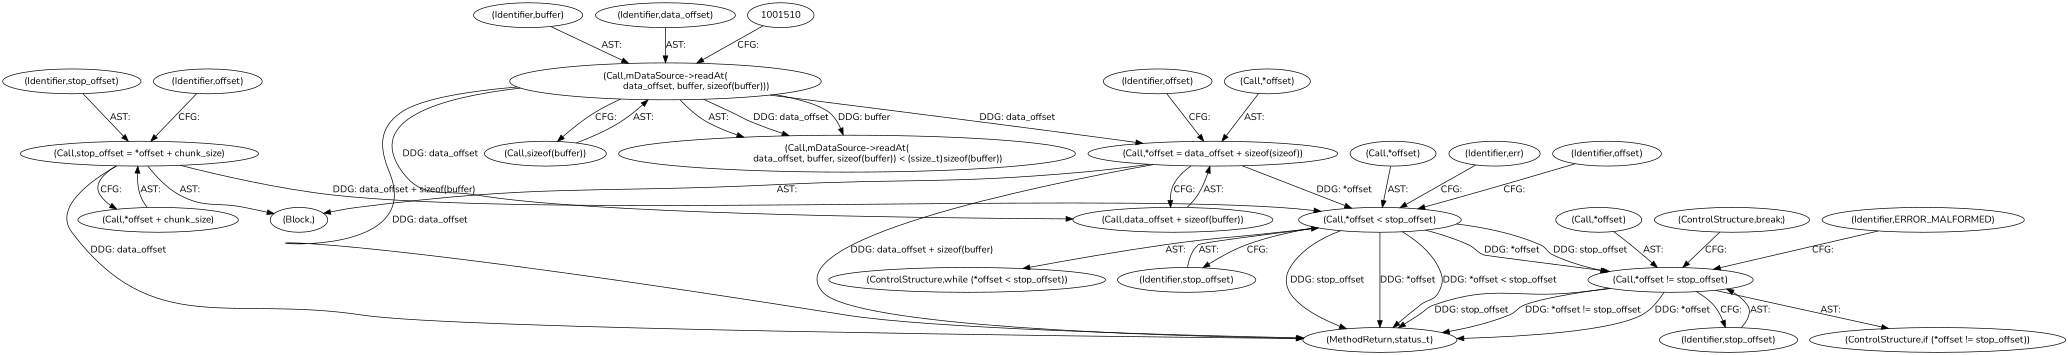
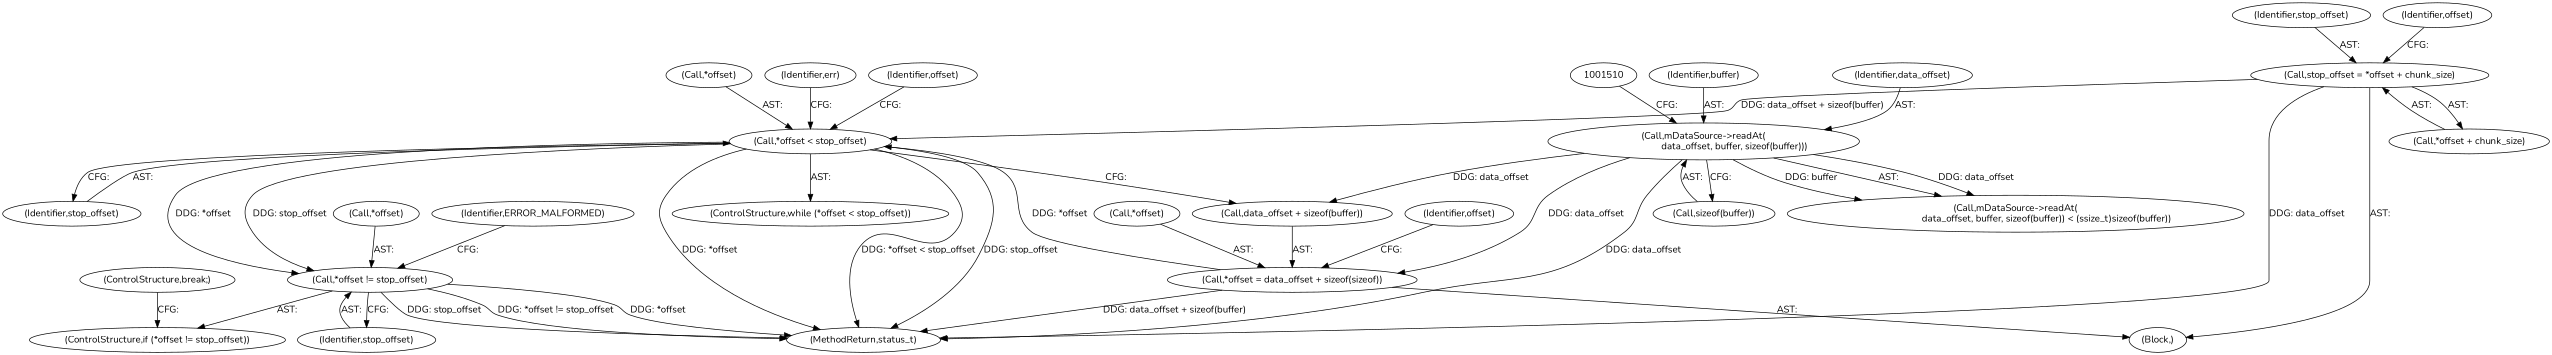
(1176, 181) -> (1050, 174)
(112, 190) -> (2460, 105)
(1704, 247) -> (157, 306)
